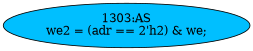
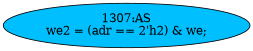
(127, 25) -> (127, 25)
